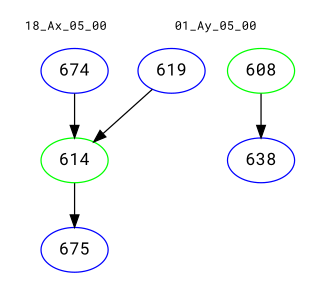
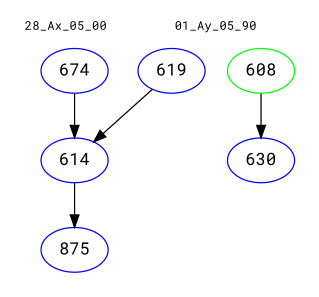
(67, 27) -> (67, 27)
(216, 27) -> (216, 27)
(75, 160) -> (75, 160)
(261, 160) -> (261, 160)
(75, 250) -> (75, 250)
